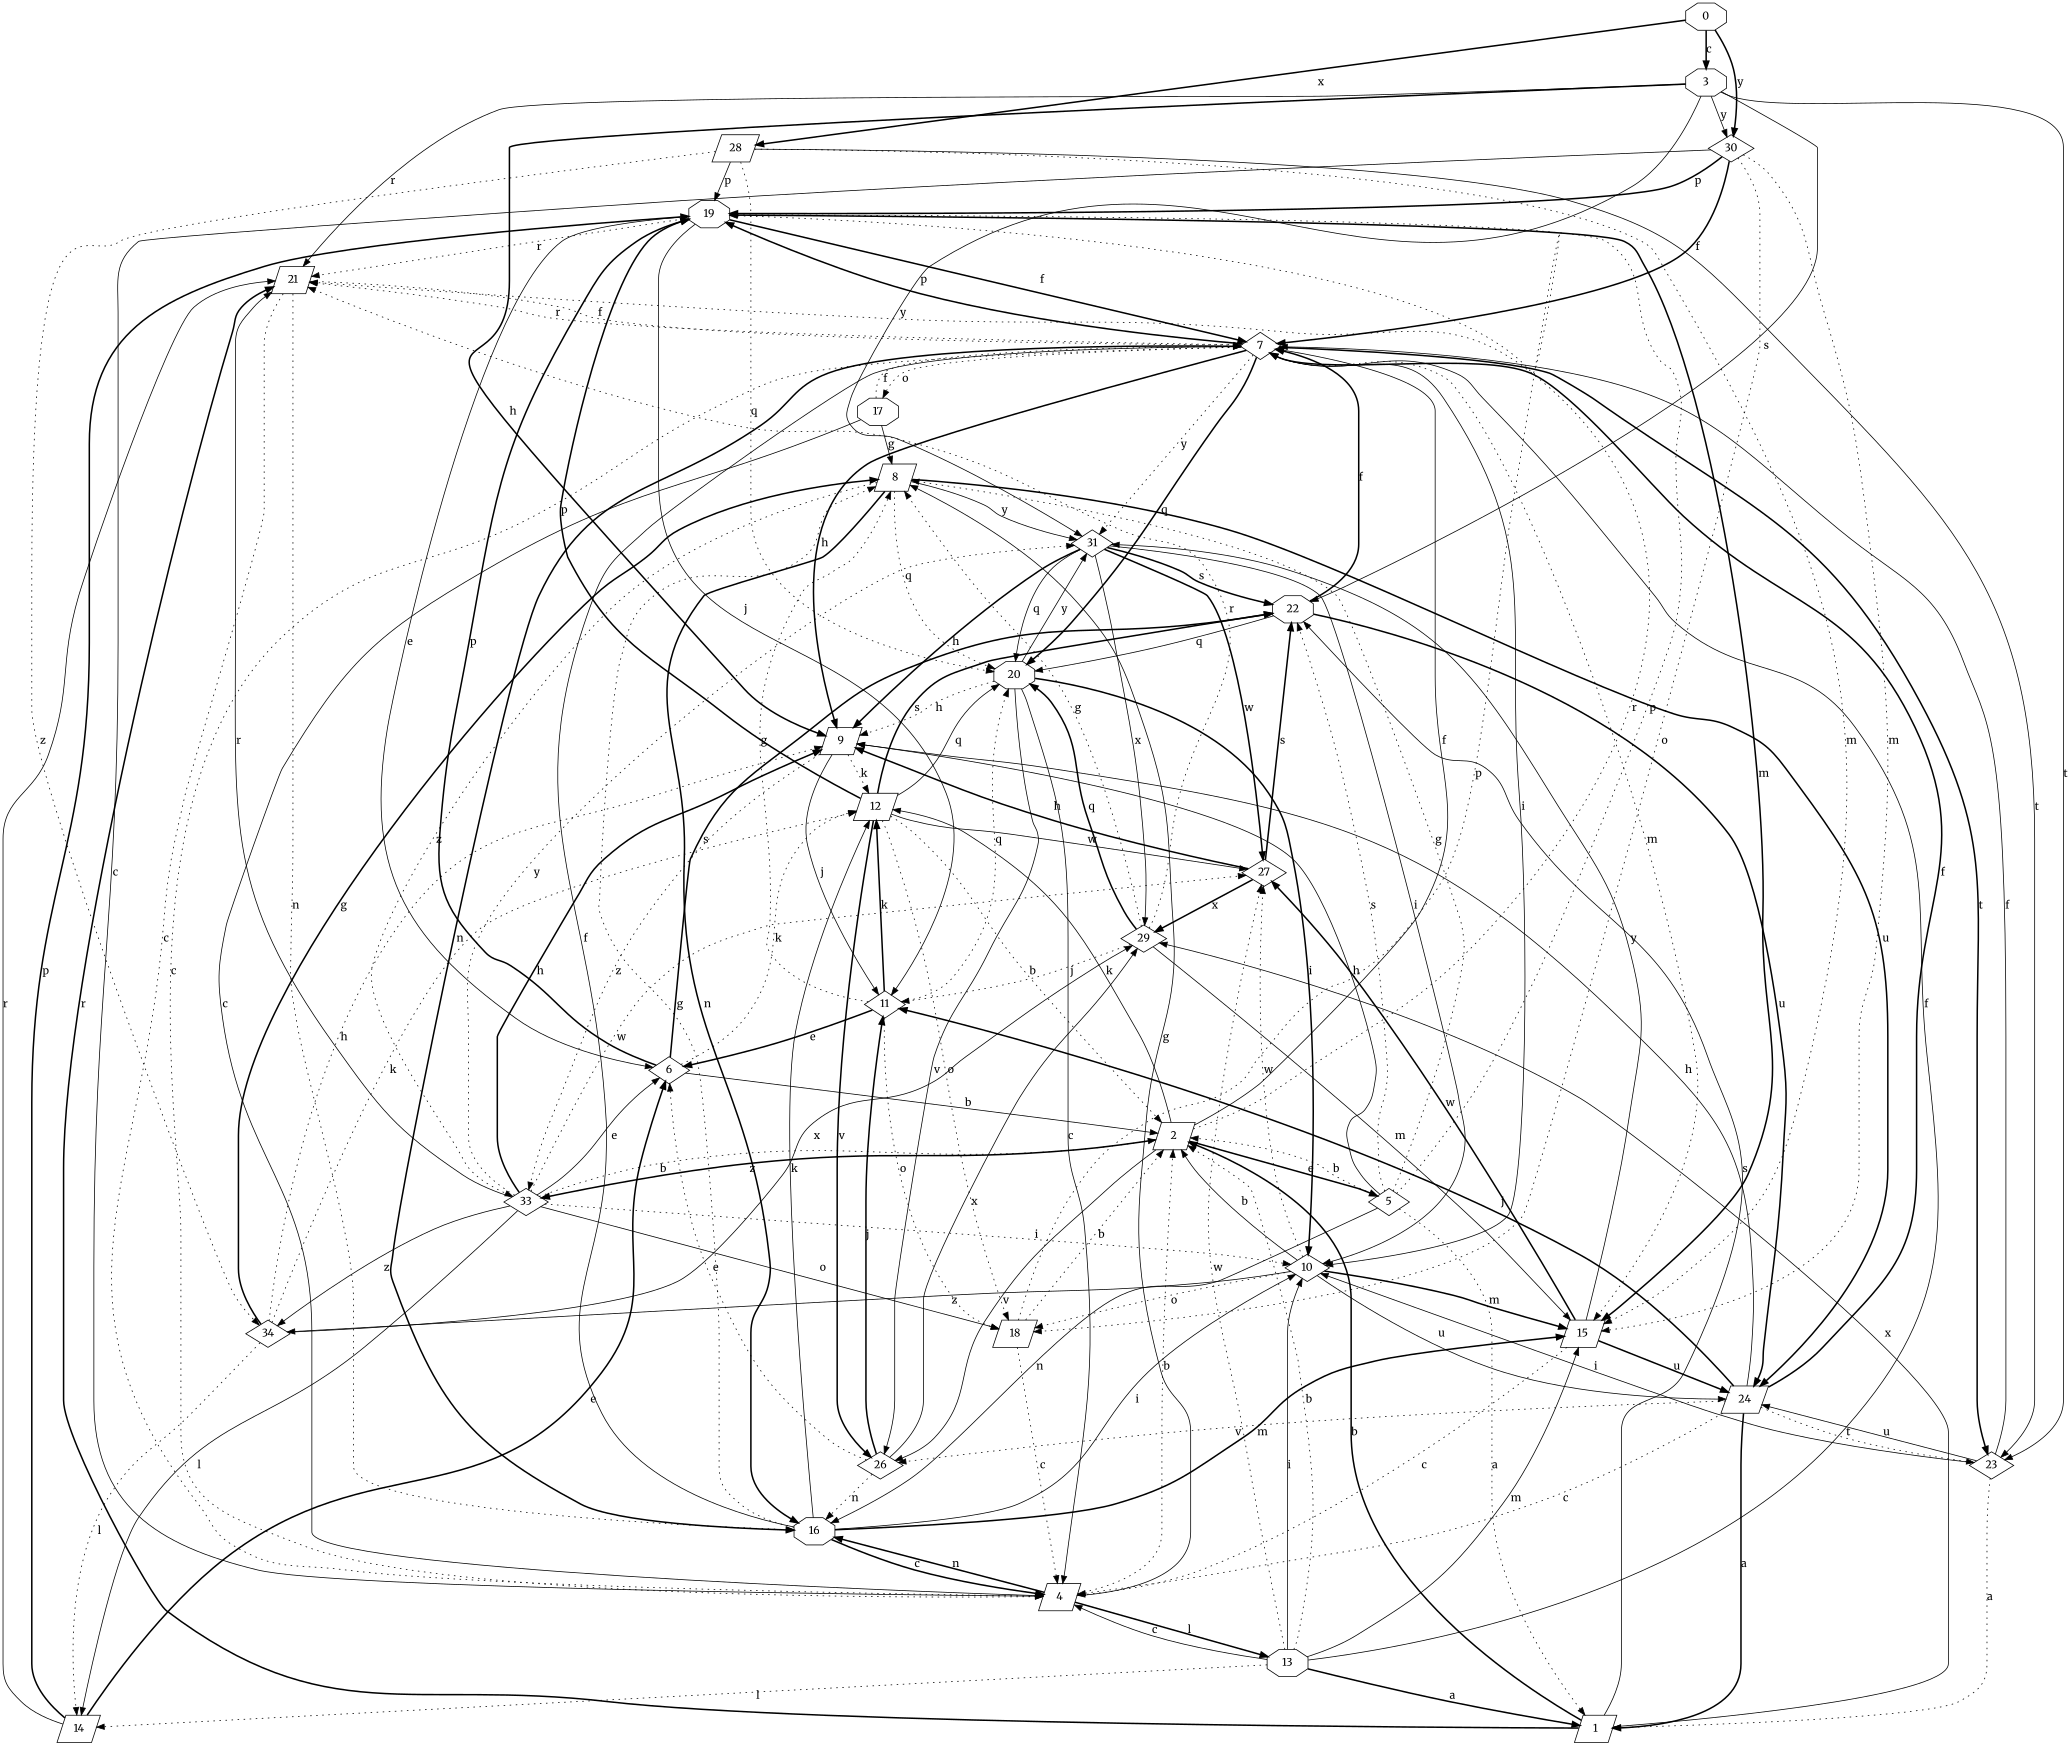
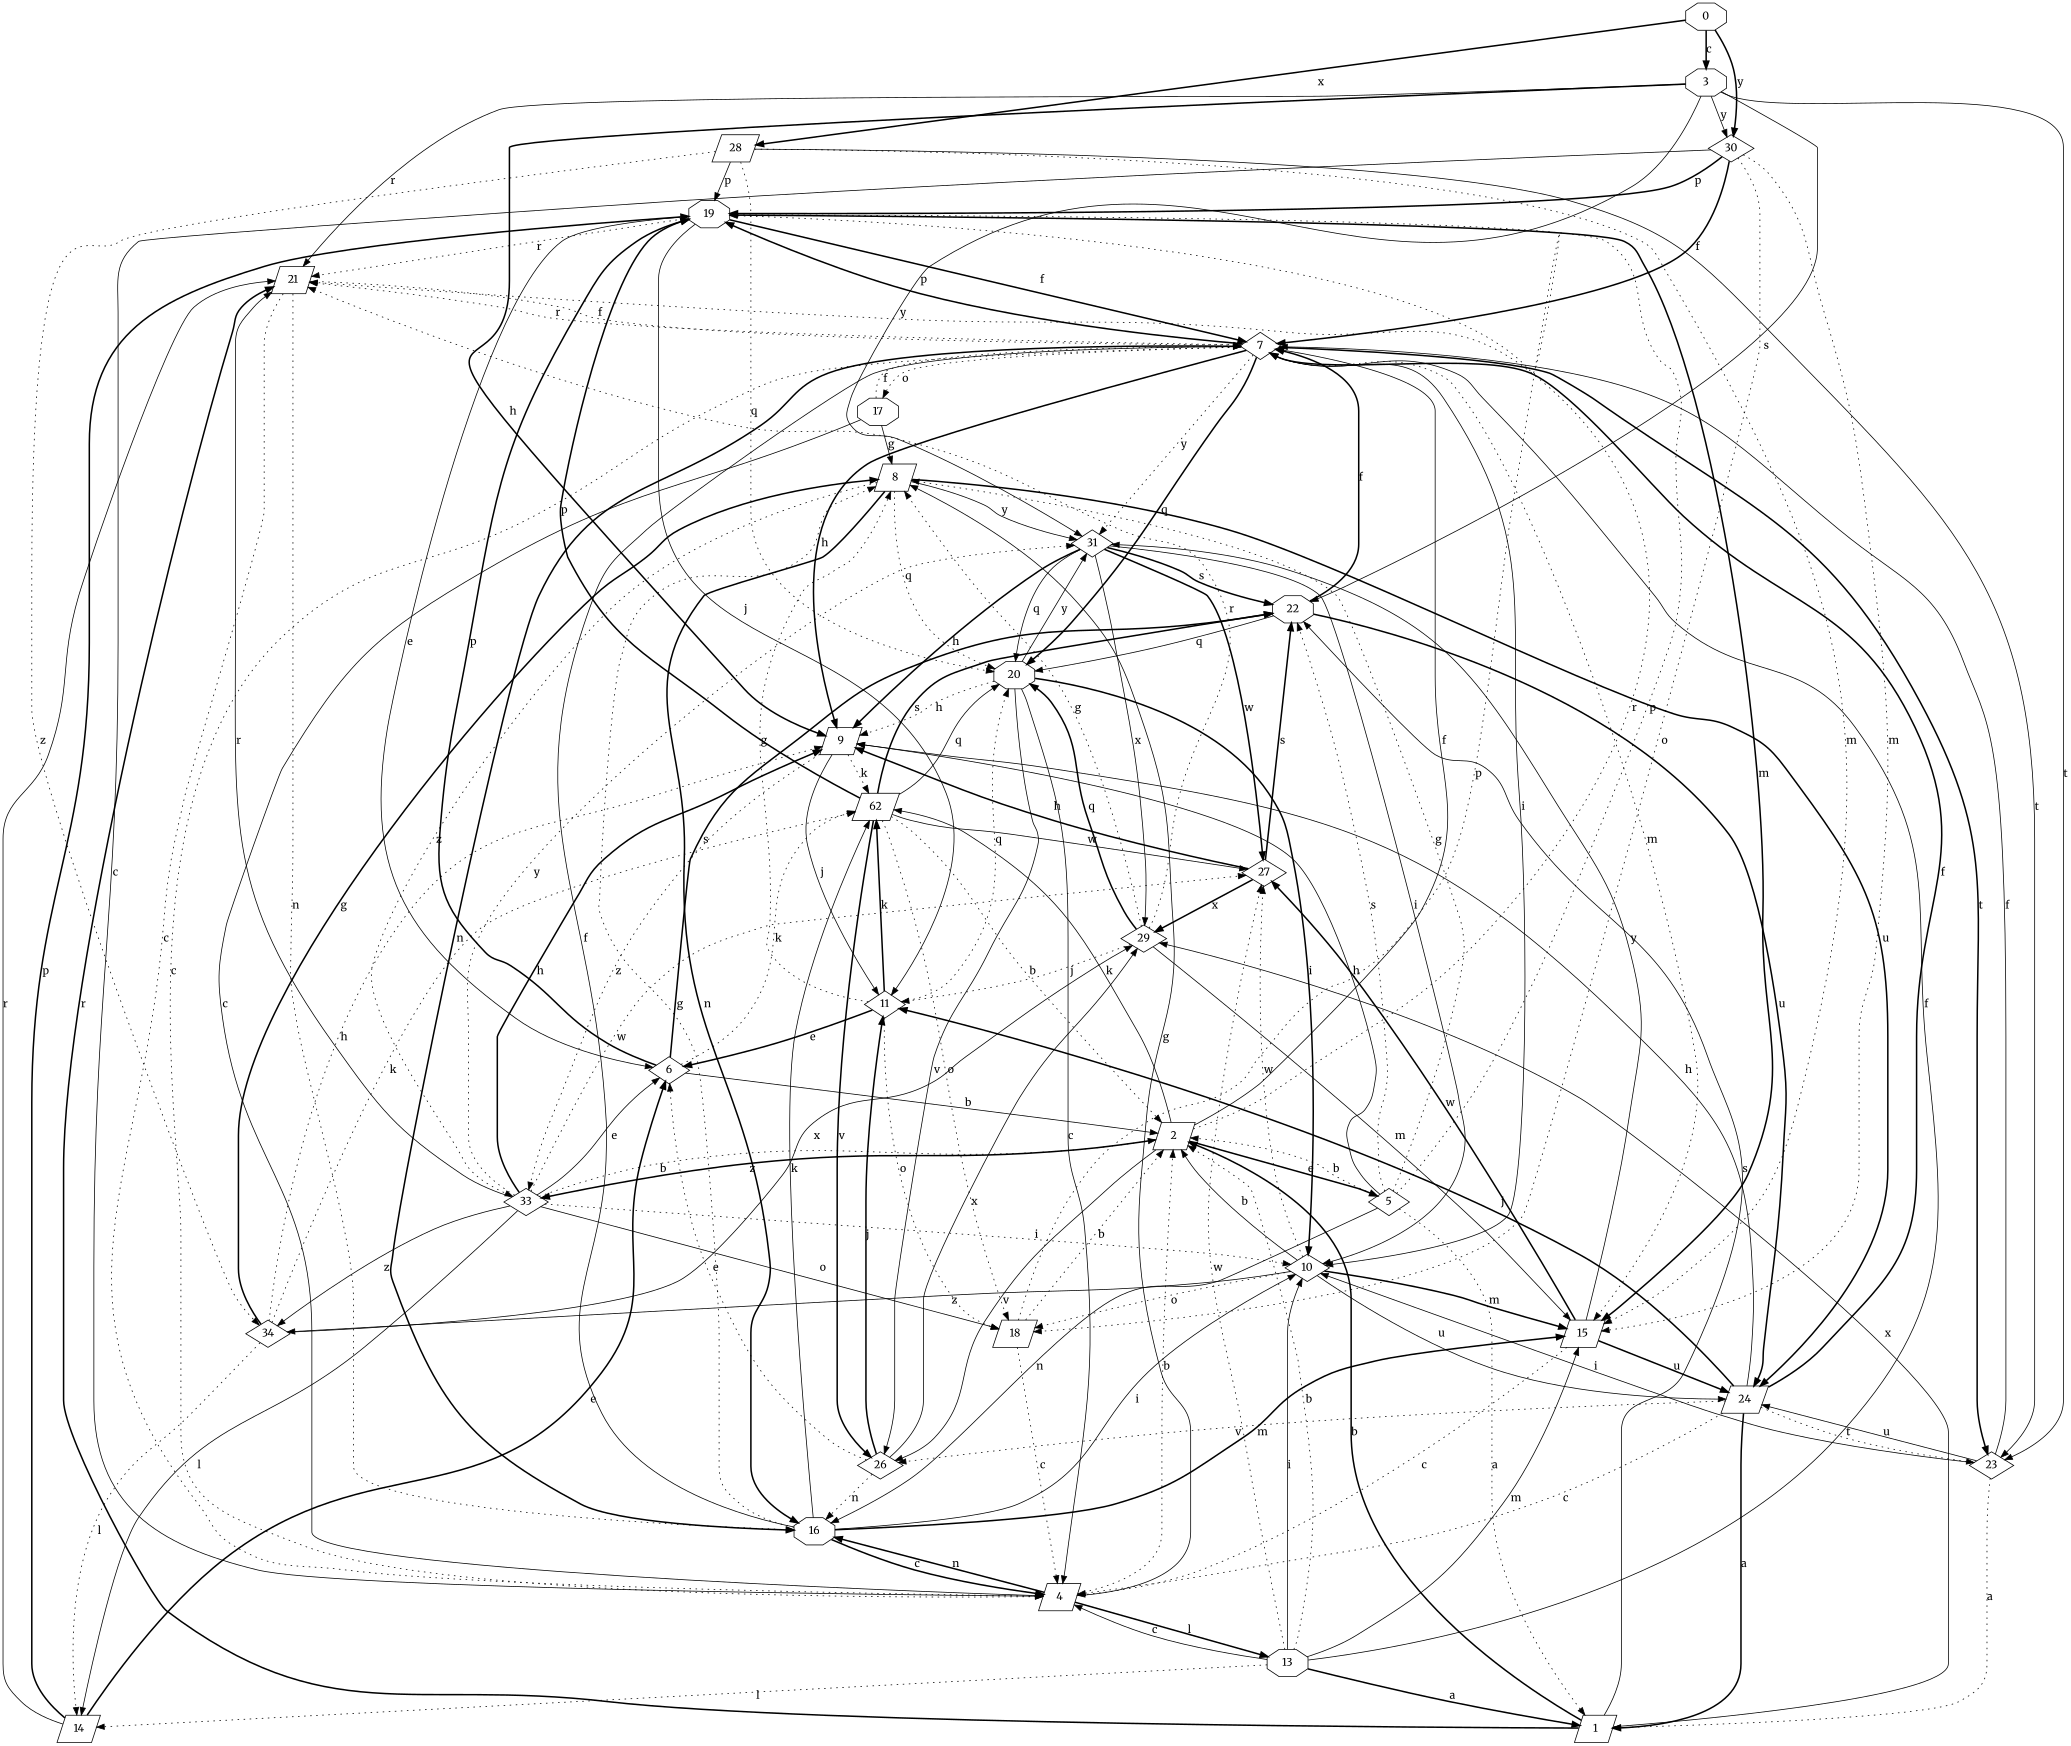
(876, 807) -> (876, 807)
